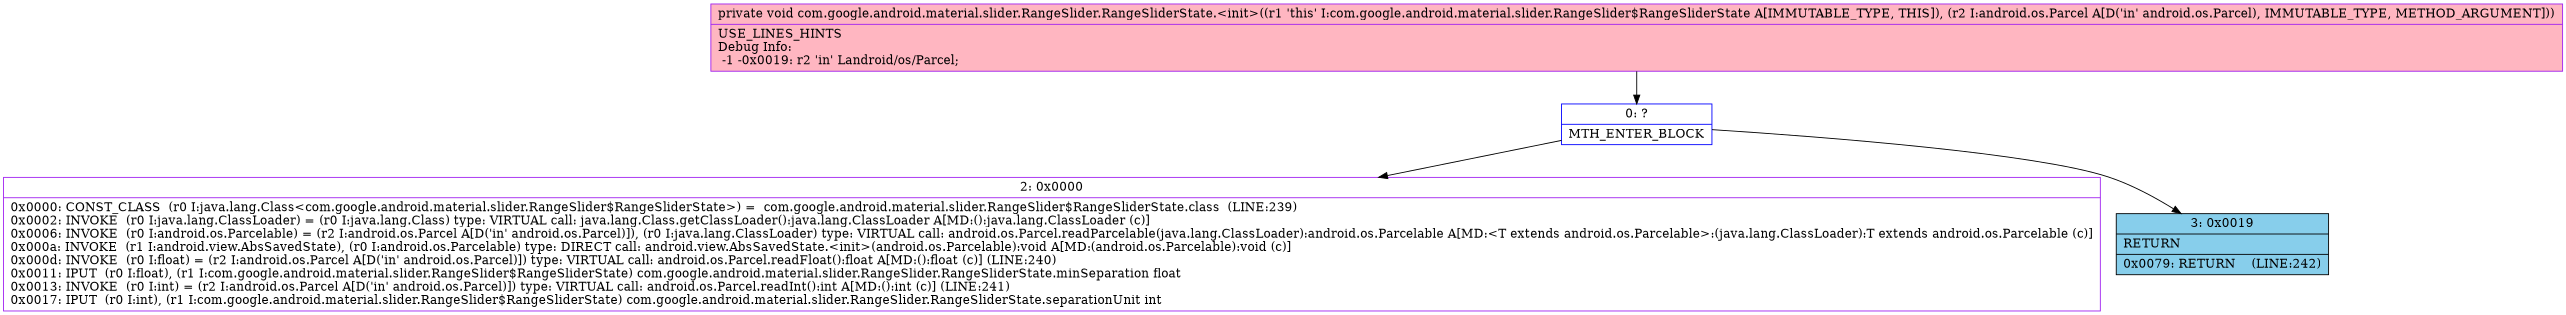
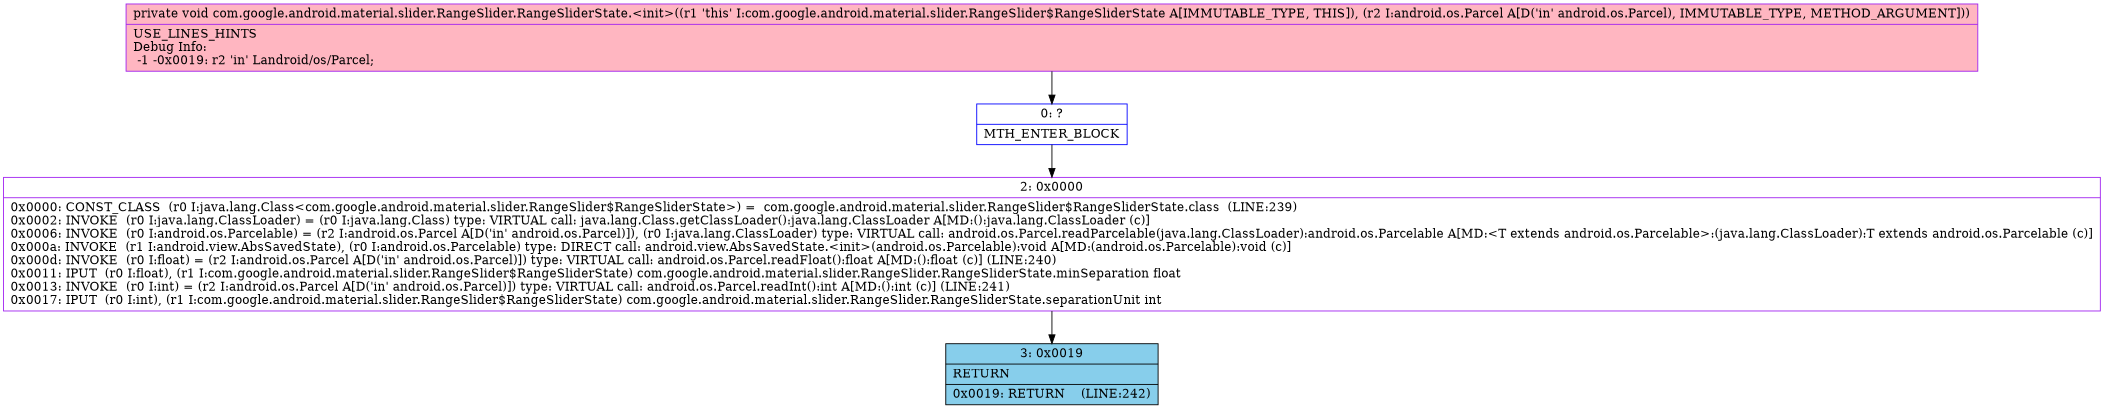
(1947, 150) -> (1052, 323)
(2222, 264) -> (1052, 394)
